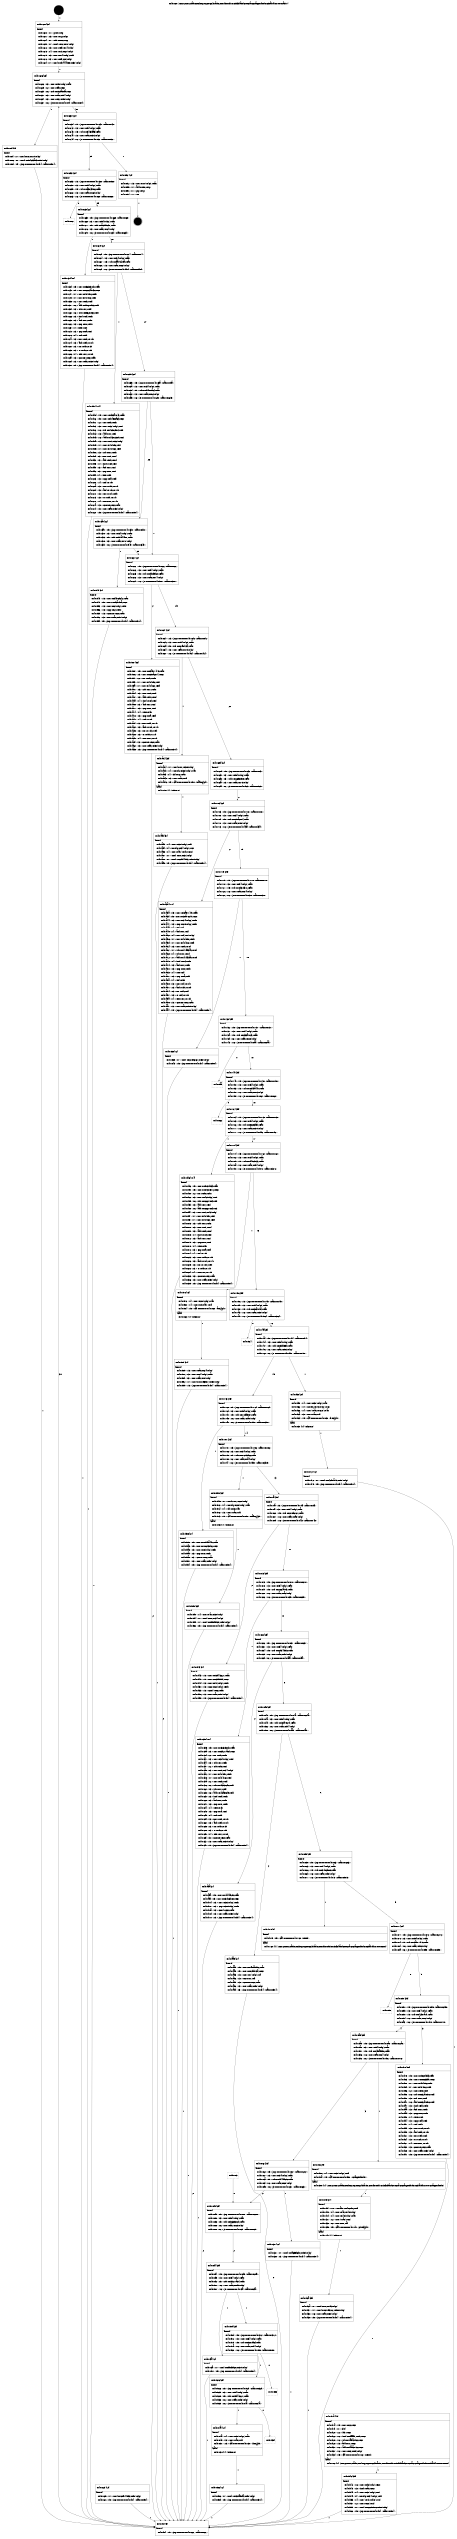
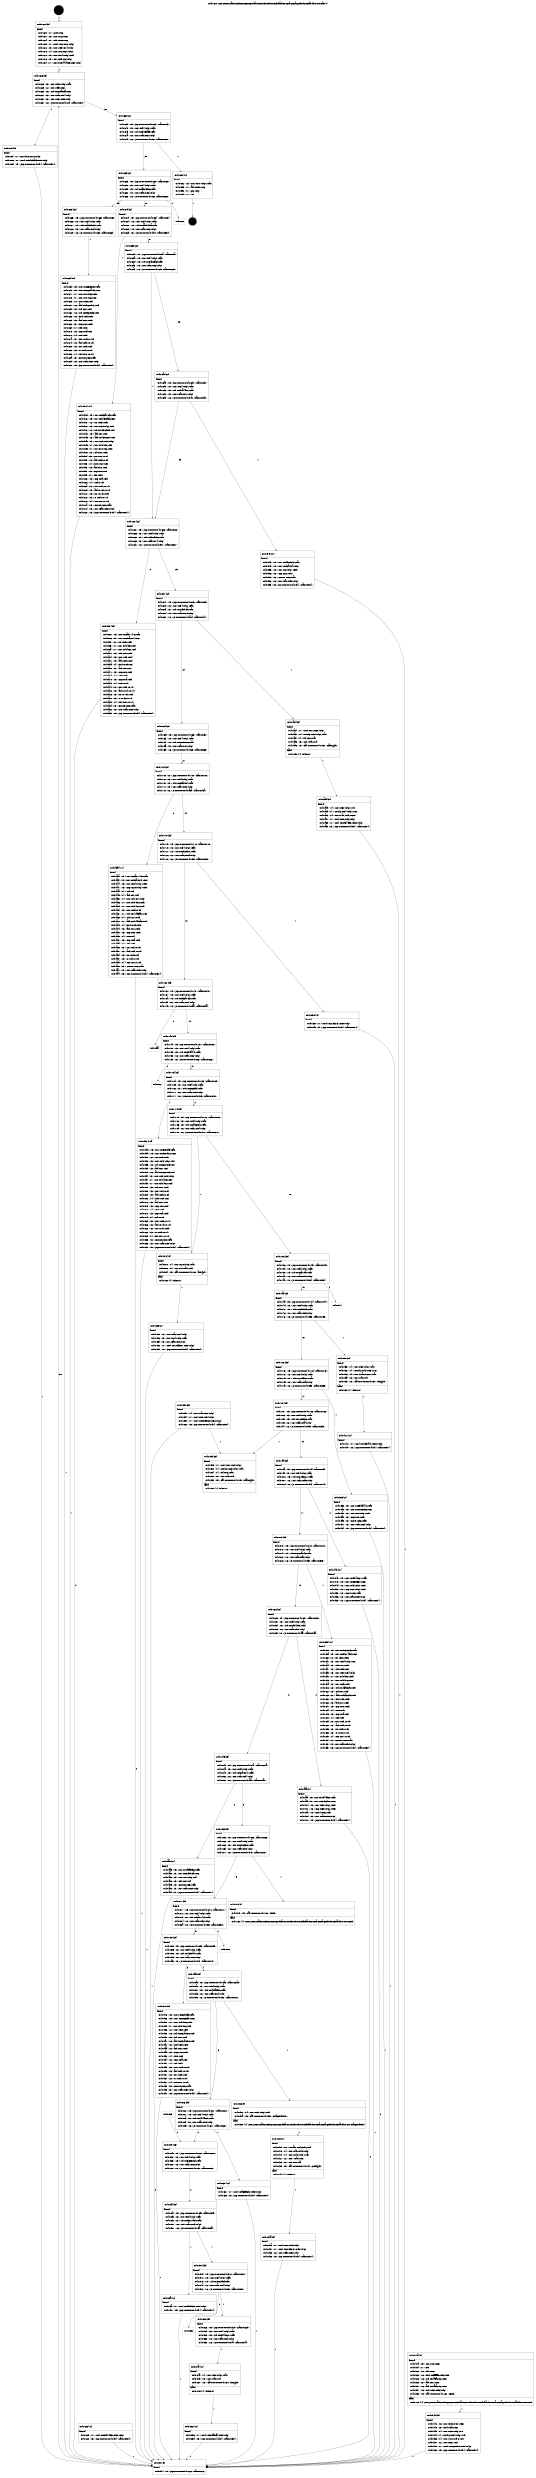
(110, 239) -> (144, 203)
(234, 1566) -> (215, 1440)
(270, 2440) -> none
